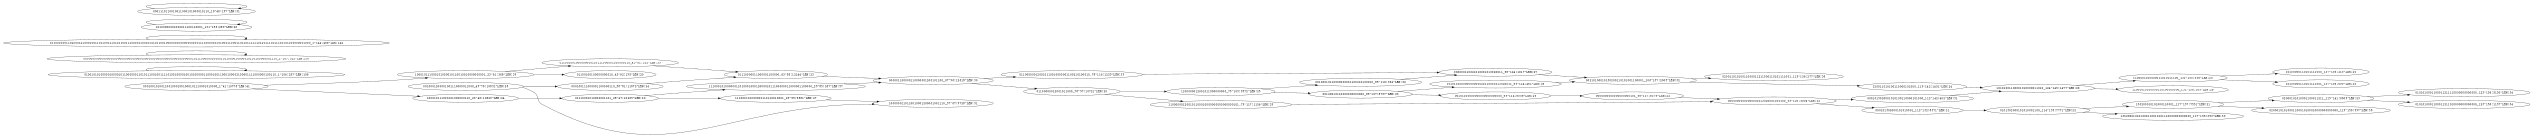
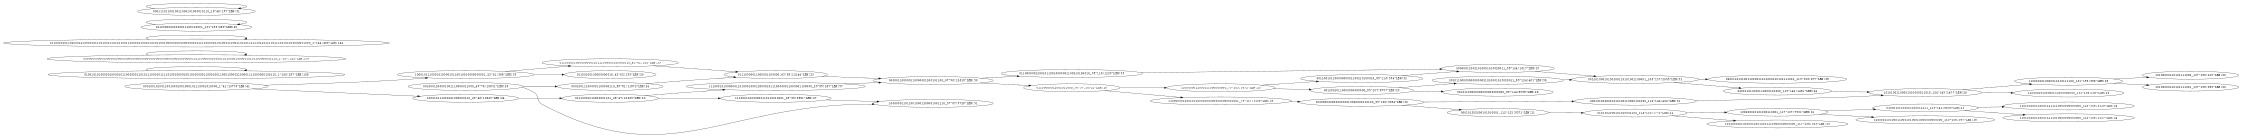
(1633, 96) -> none
